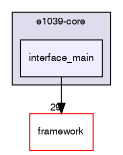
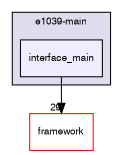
(61, 22) -> (61, 22)
